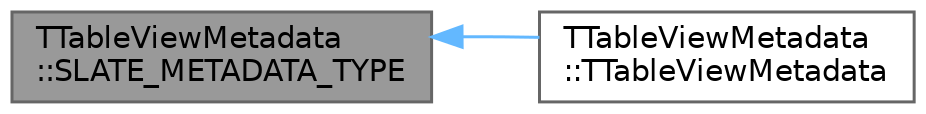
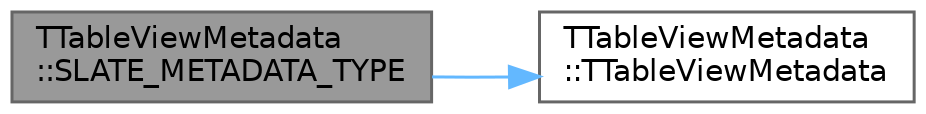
(501, 37) -> (470, 77)
